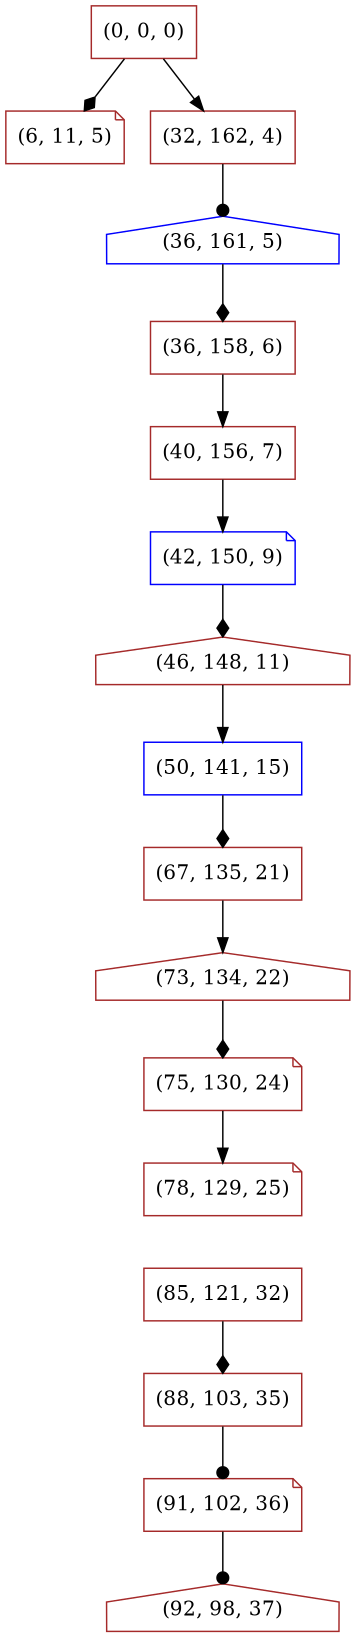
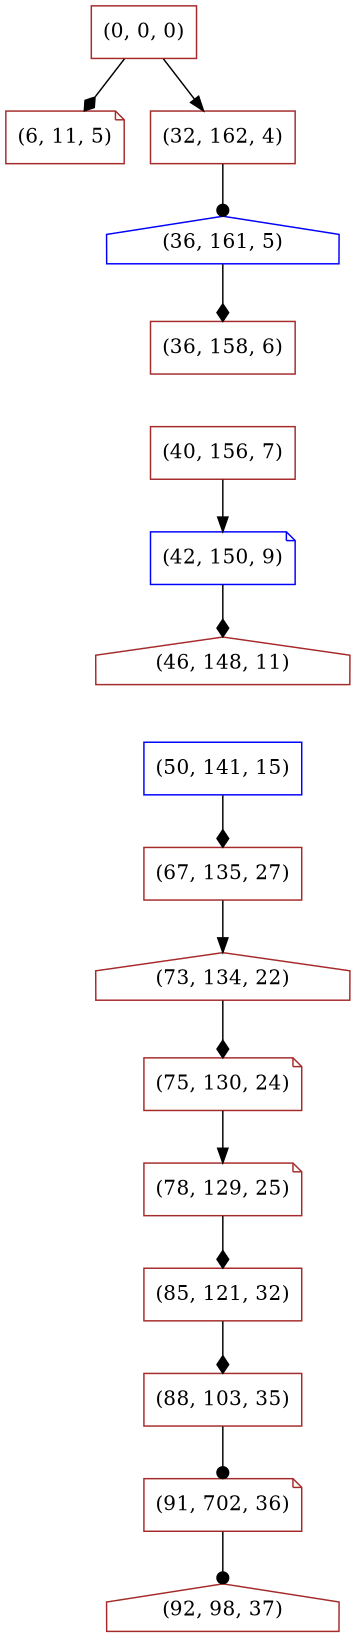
(223, 393) -> none
(223, 706) -> none
(223, 874) -> (223, 874)
none -> (223, 1233)
(223, 1505) -> (223, 1505)
